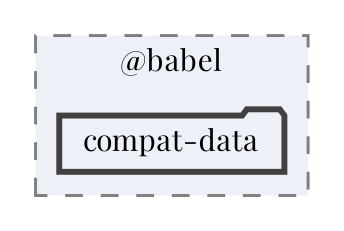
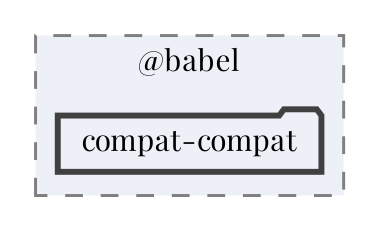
(172, 144) -> (190, 144)
